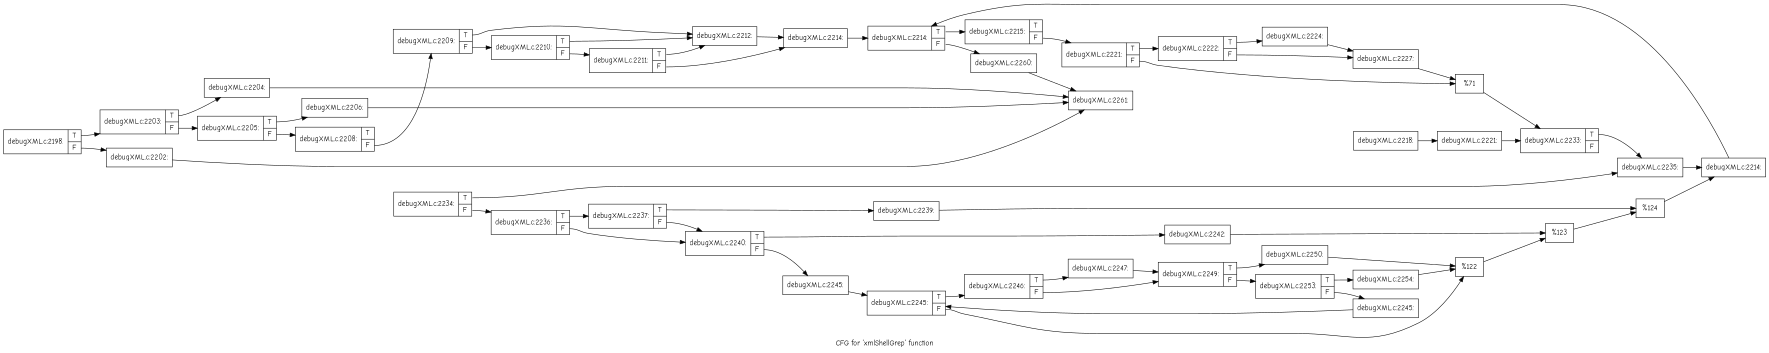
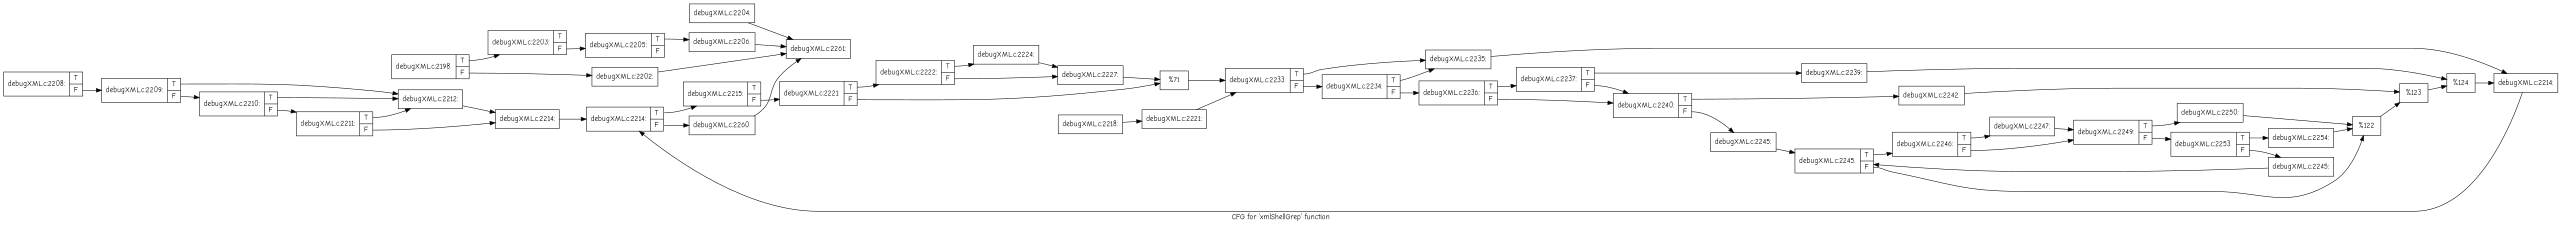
none -> (1310, 87)
(198, 109) -> none
(283, 135) -> none
